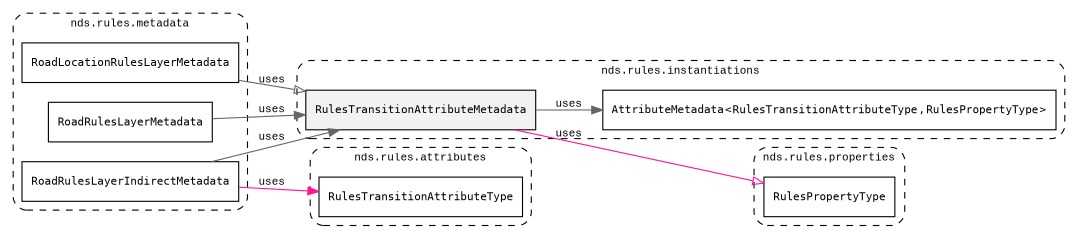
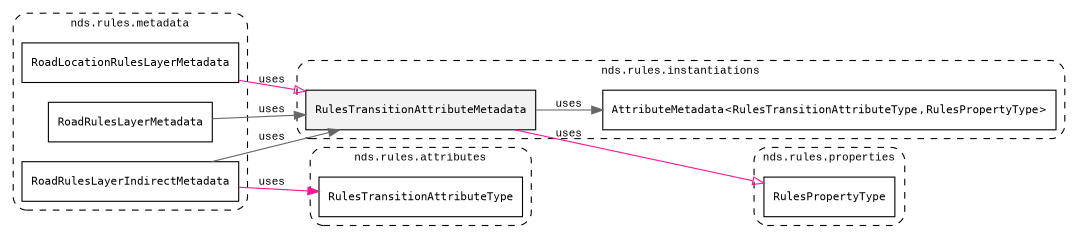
(267, 85) -> (267, 85)
